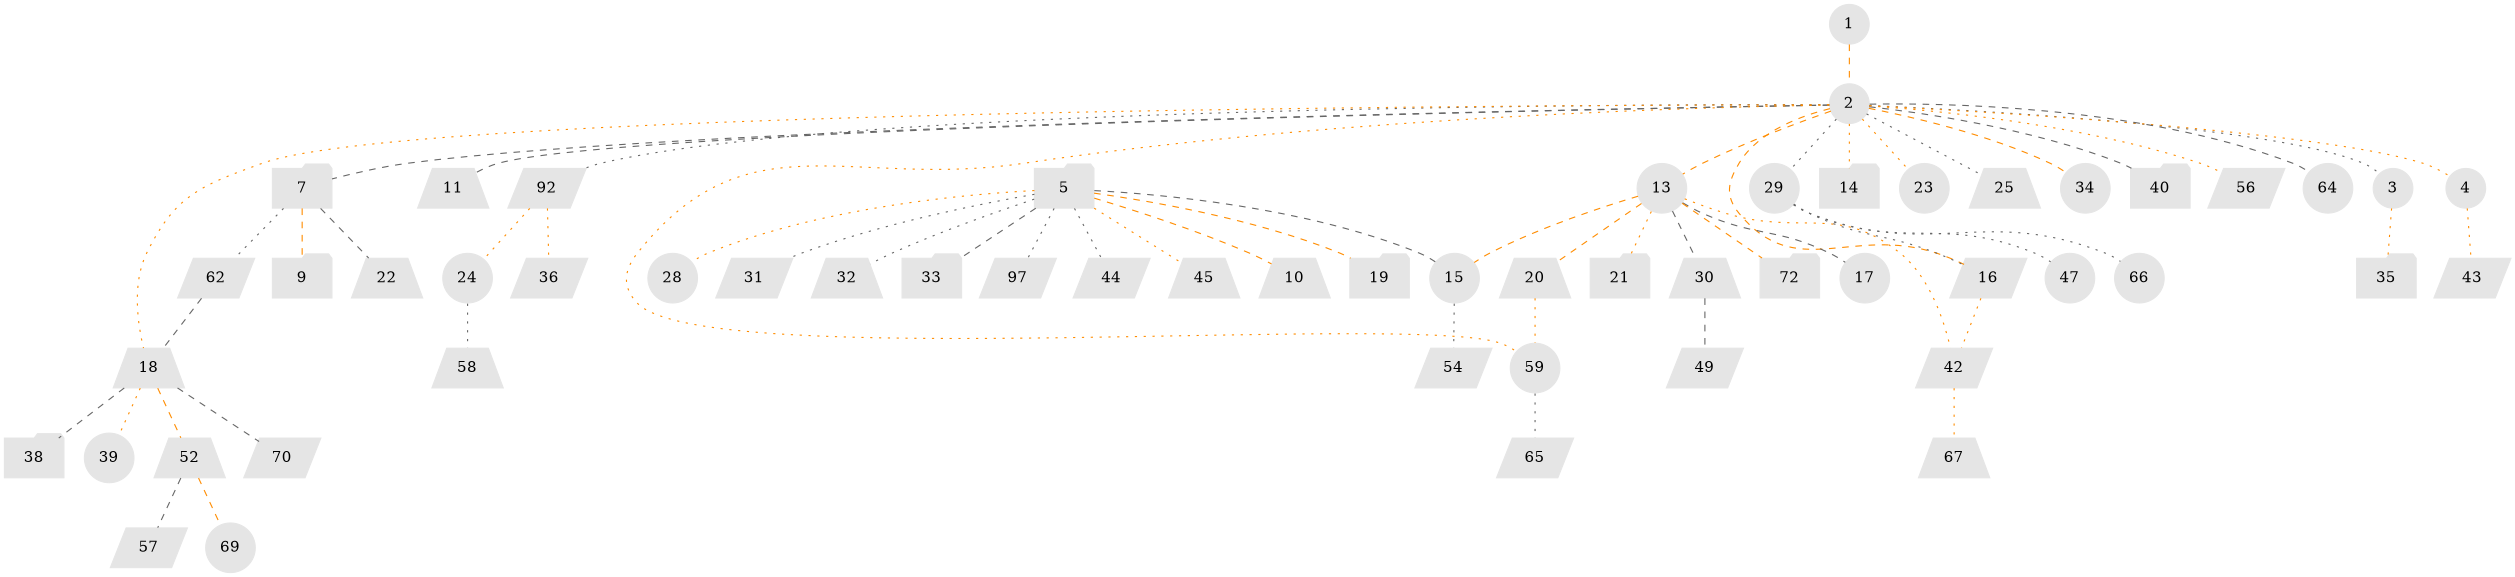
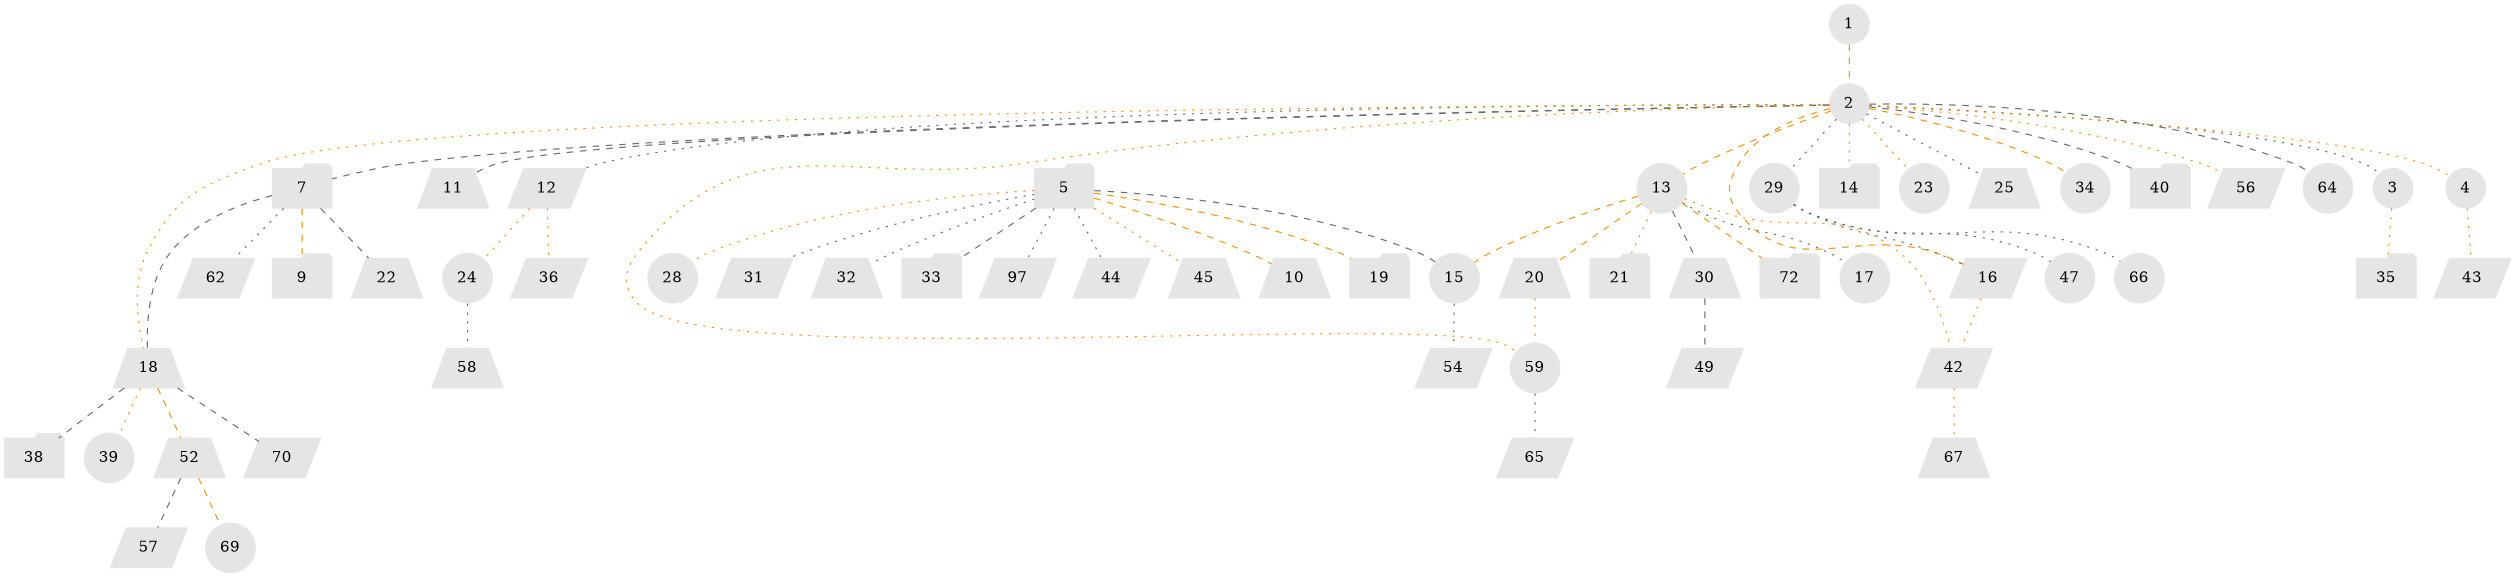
(547, 188) -> (547, 188)
(1777, 235) -> (1777, 235)
(182, 323) -> (177, 246)
